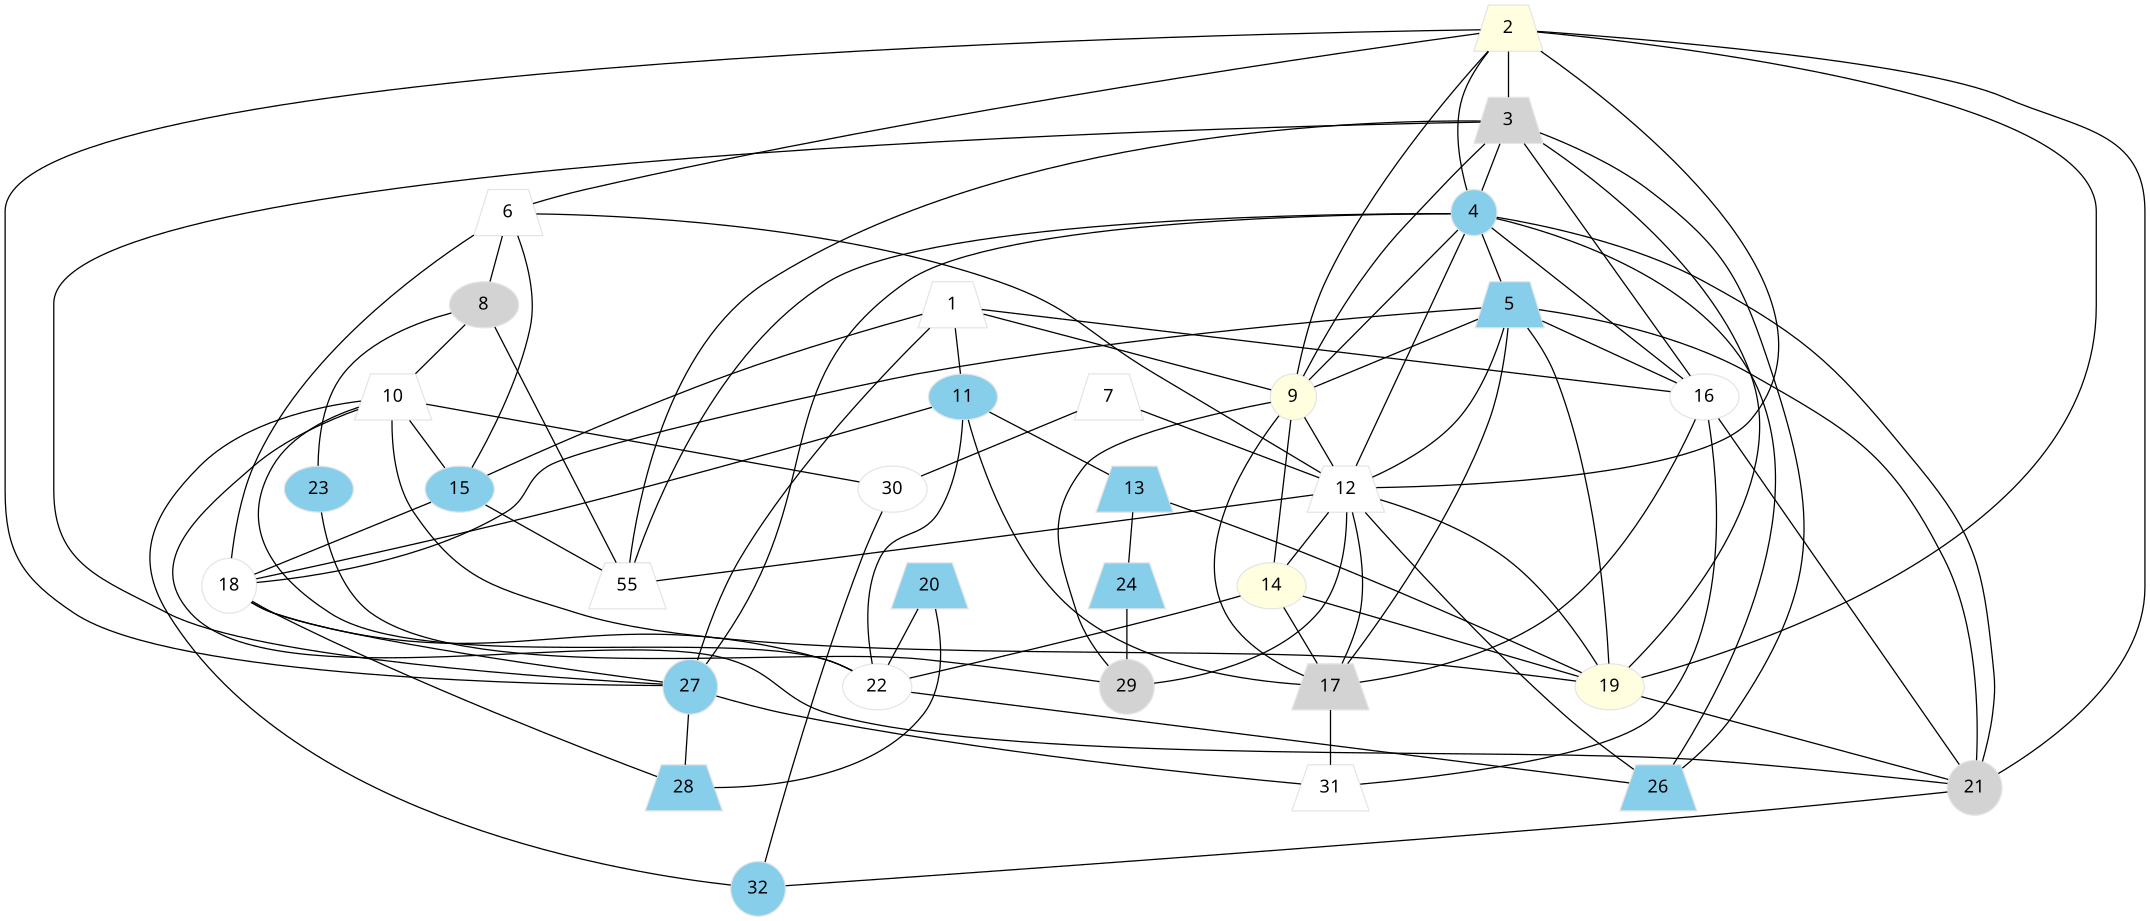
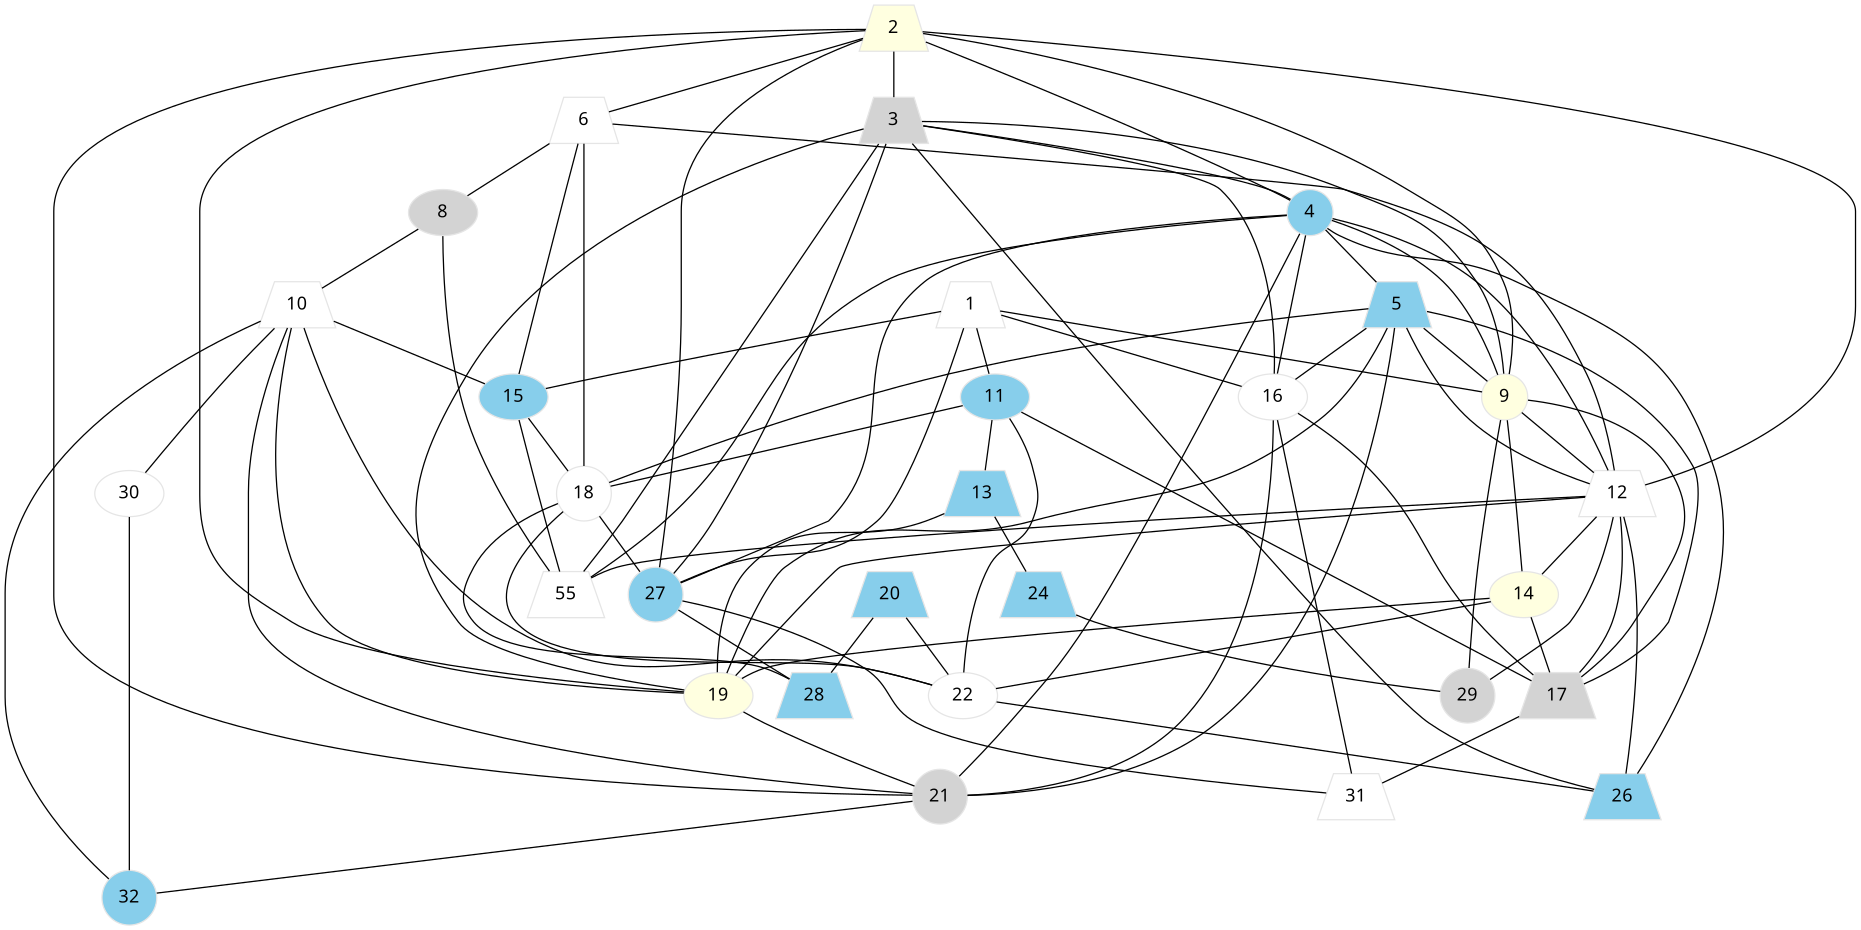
(1109, 397) -> none
(319, 489) -> none
